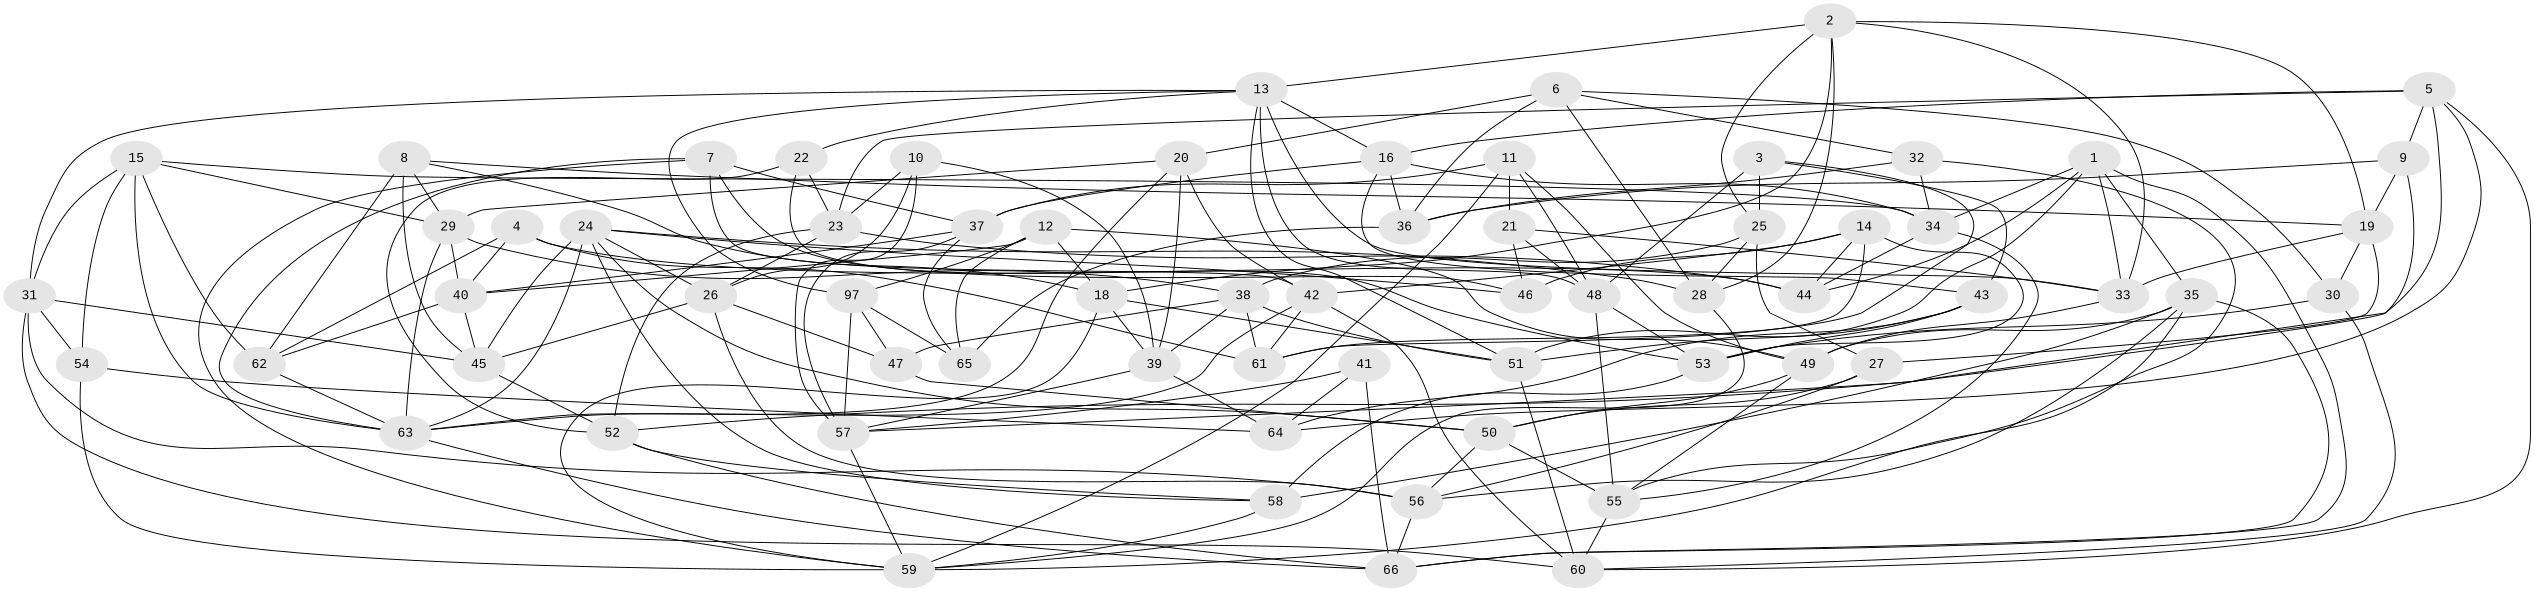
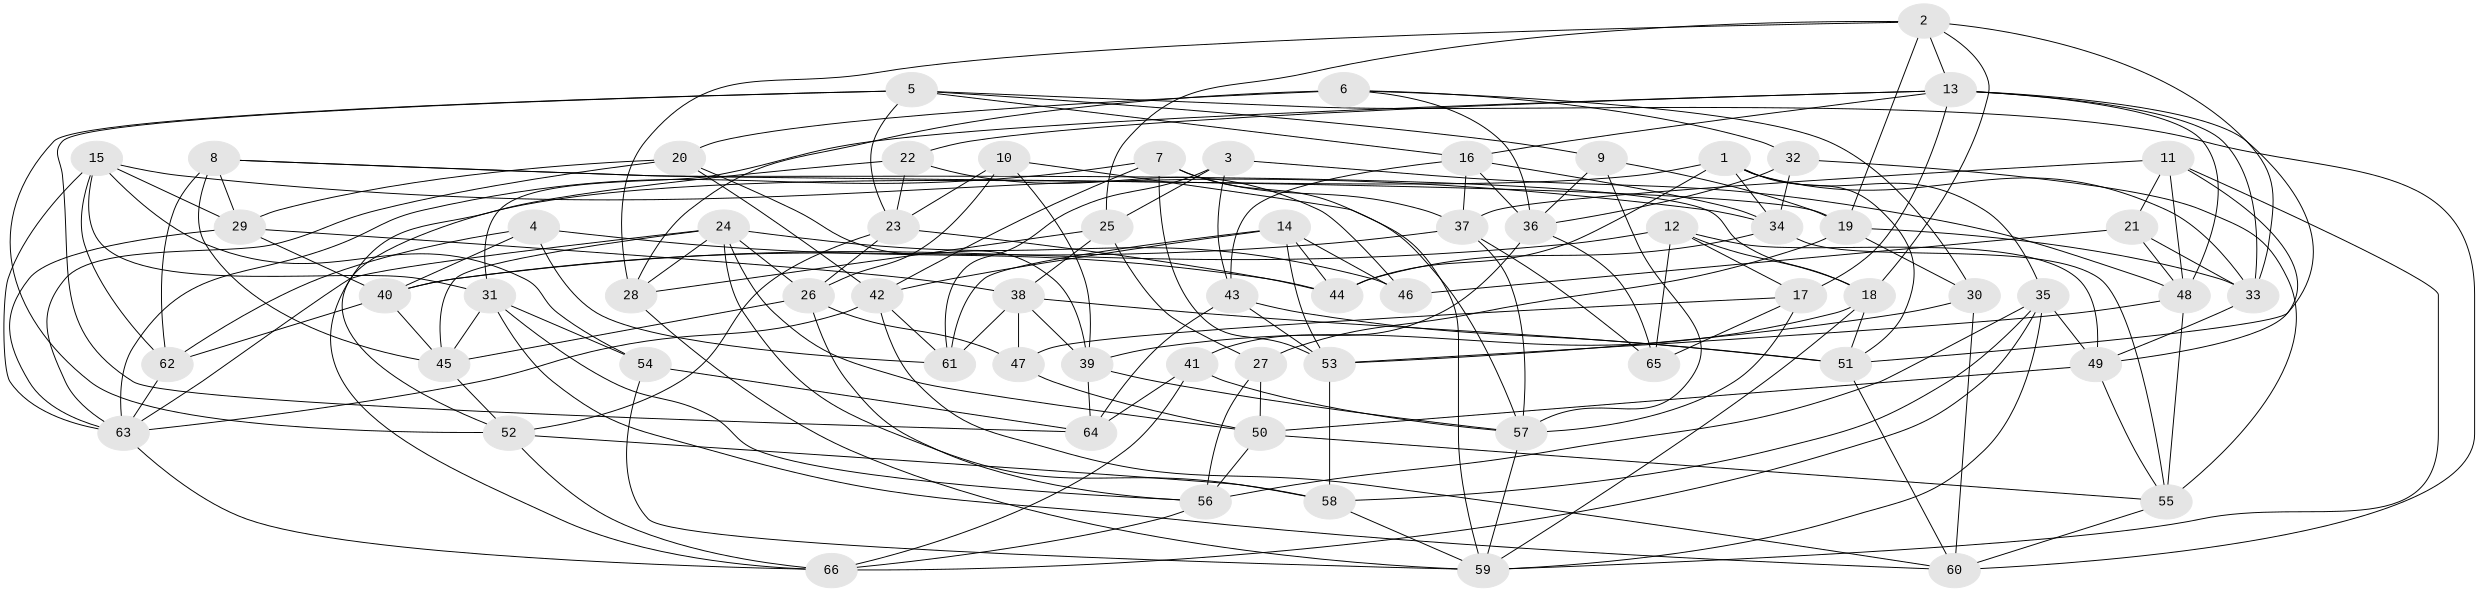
(852, 296) -> (1801, 296)
none -> (1380, 333)
